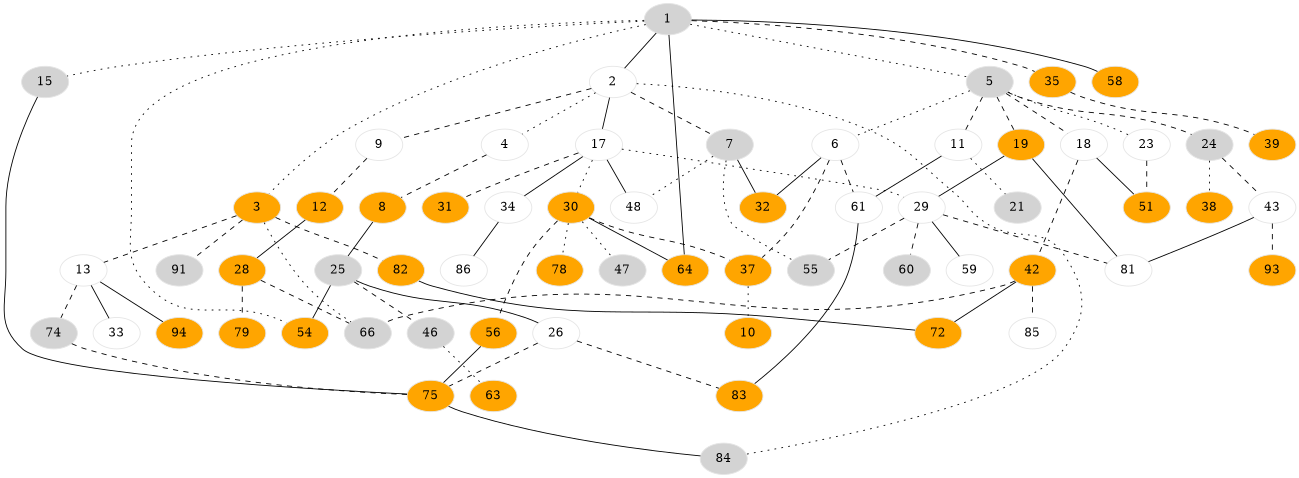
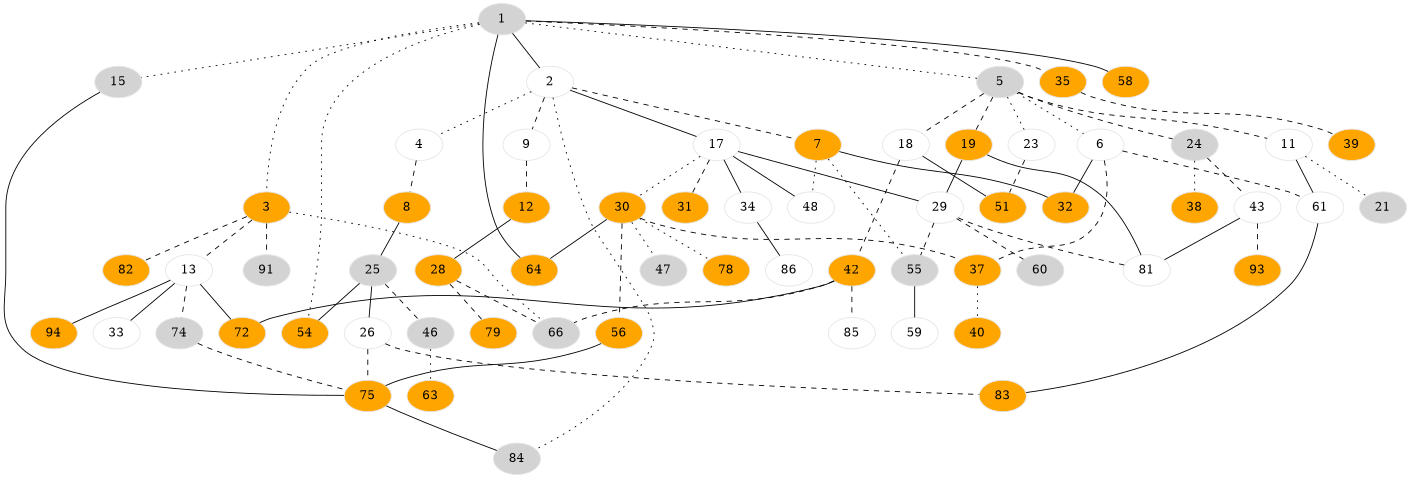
(730, 145) -> (818, 145)
(763, 171) -> (828, 176)
(946, 239) -> (915, 302)
(666, 312) -> (216, 302)
(748, 333) -> (977, 333)
